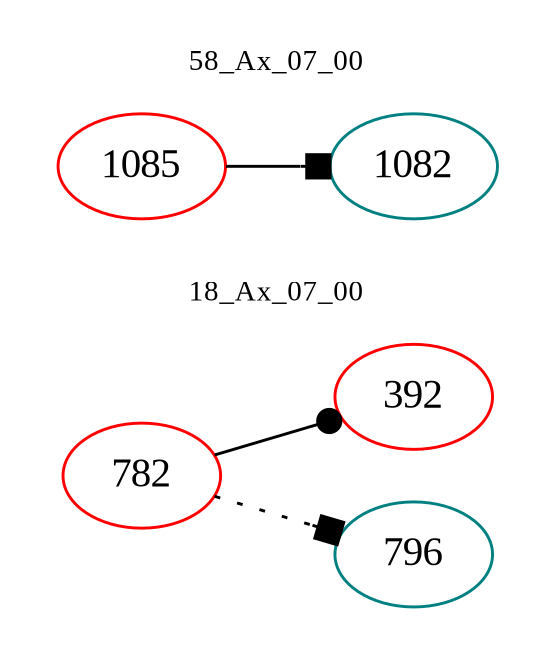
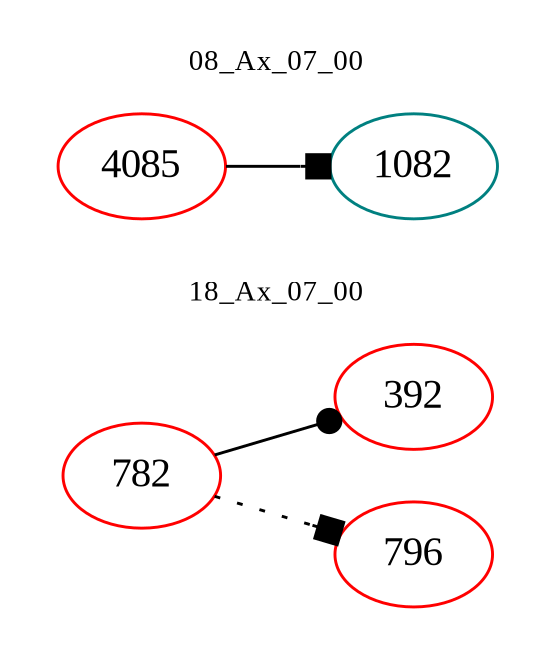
(278, 63) -> (278, 63)
(142, 166) -> (142, 166)
(414, 554) -> (414, 554)
